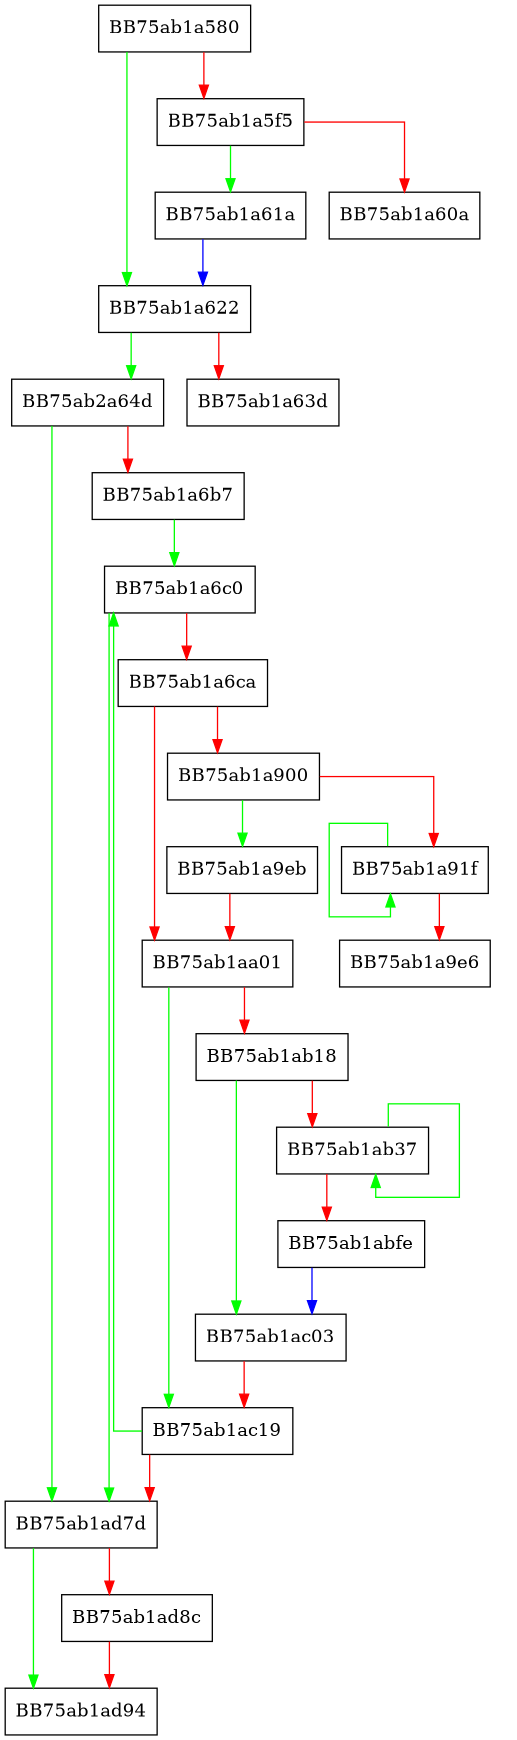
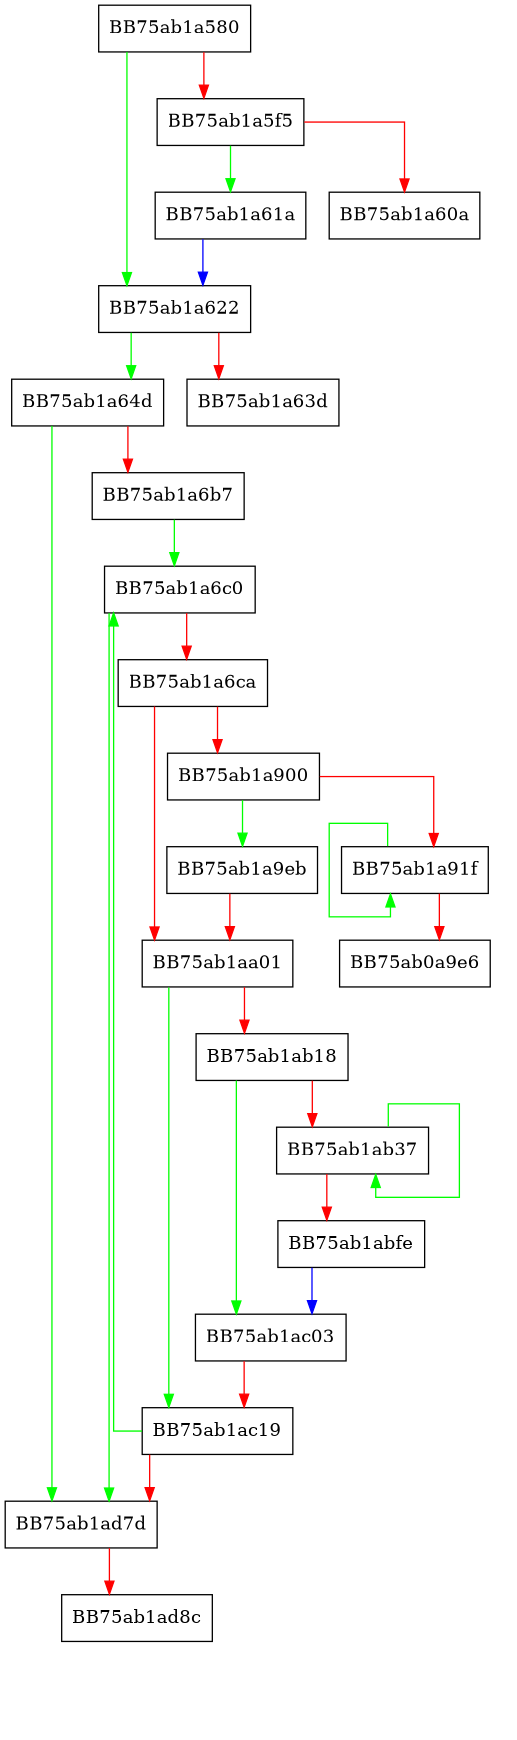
(88, 403) -> (88, 403)
(415, 964) -> (415, 964)
(81, 1712) -> none
